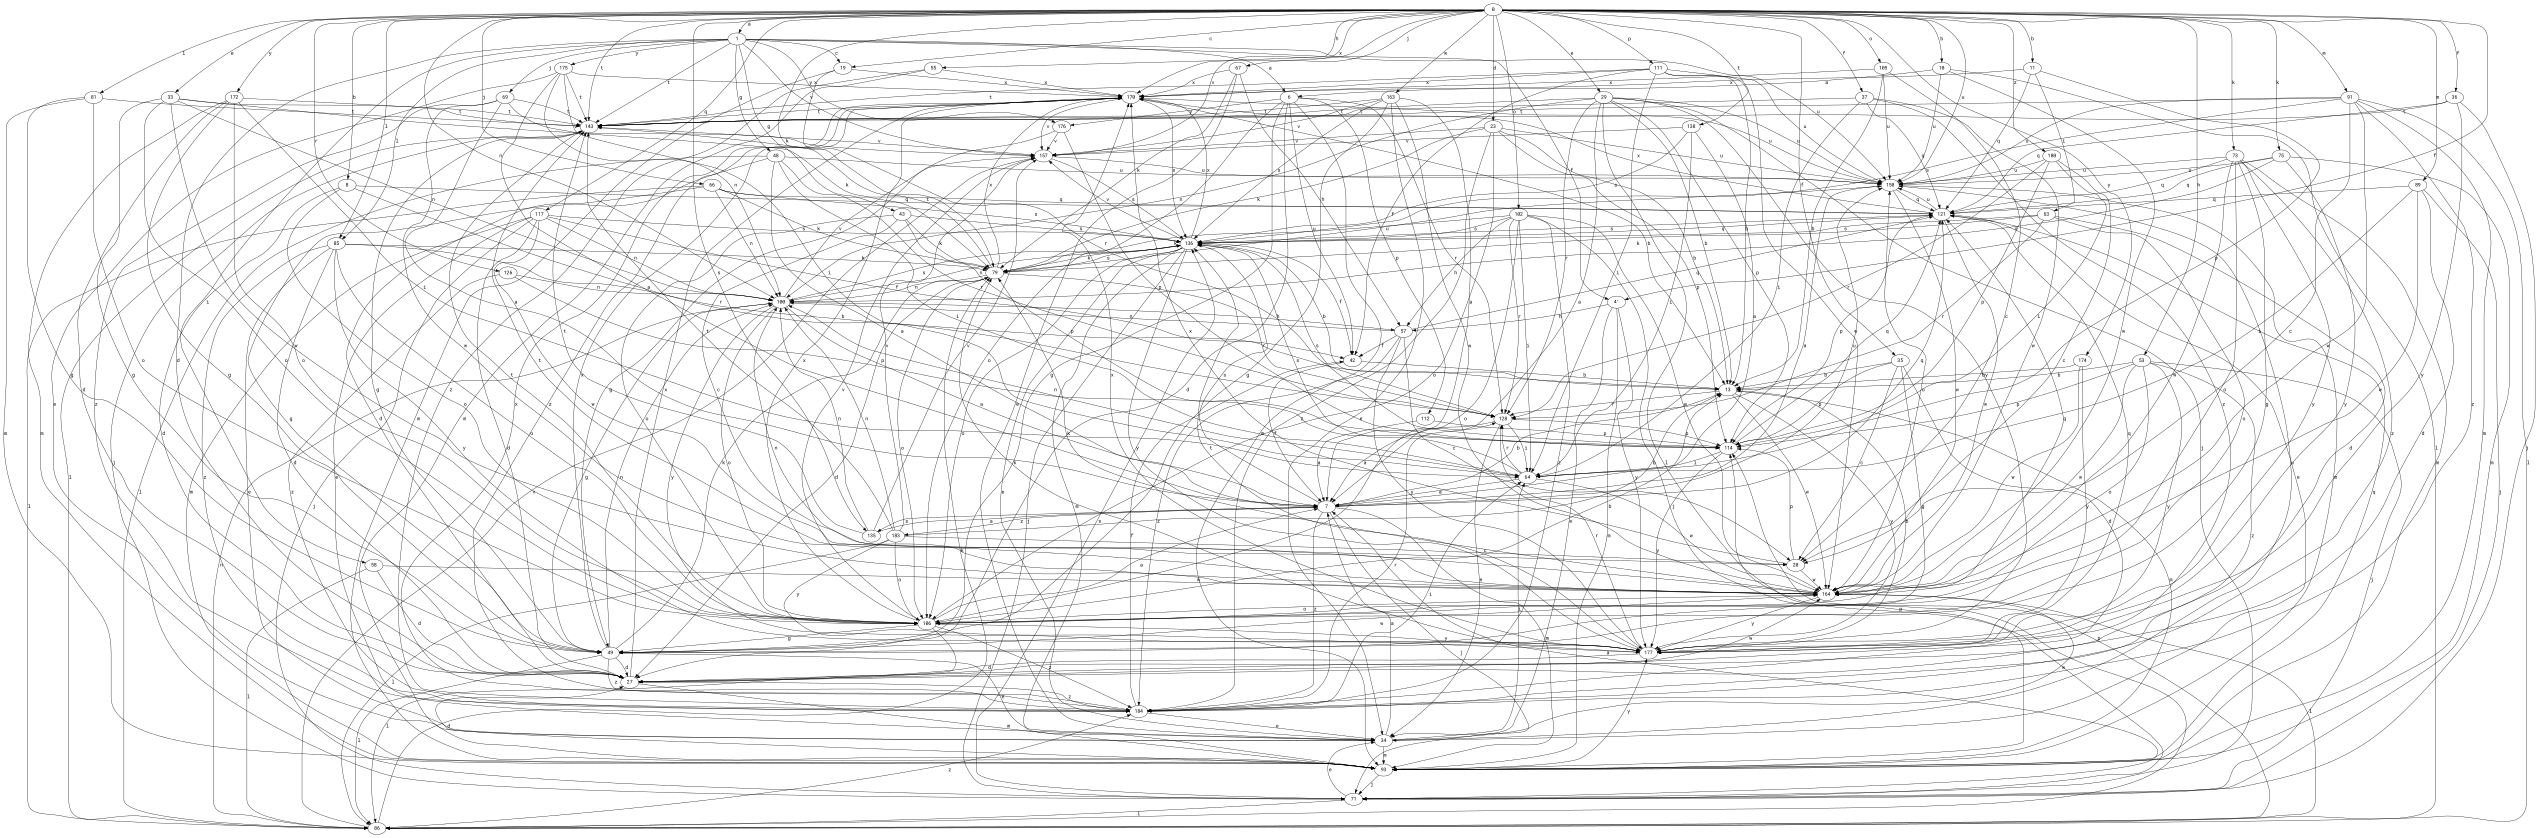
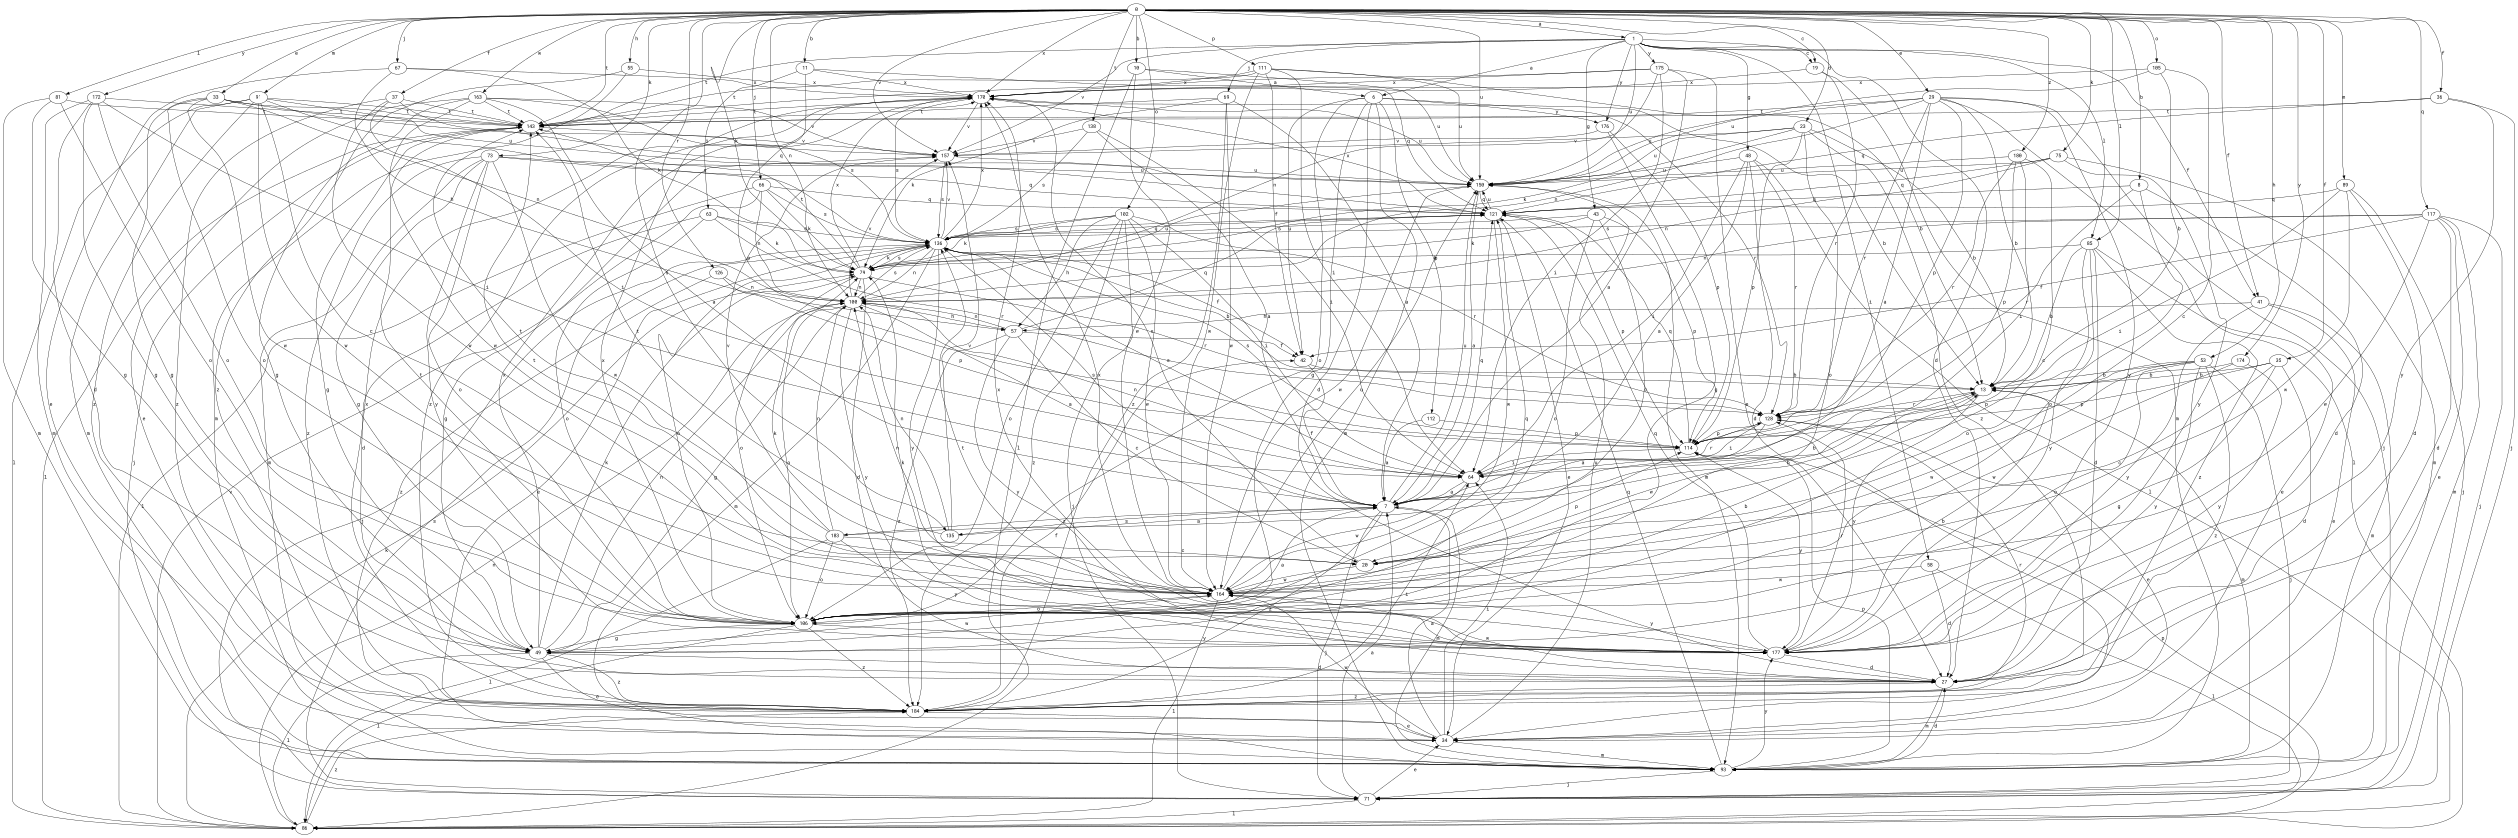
(836, 392) -> none
